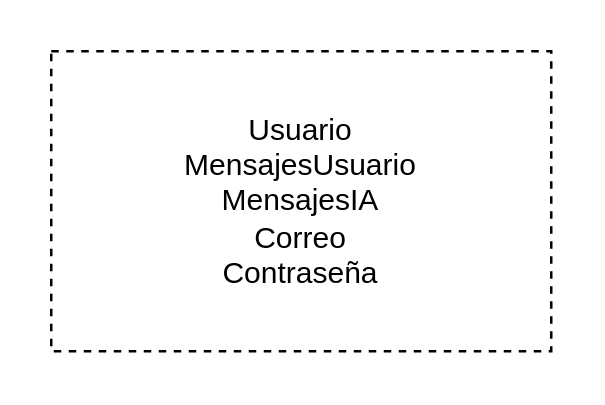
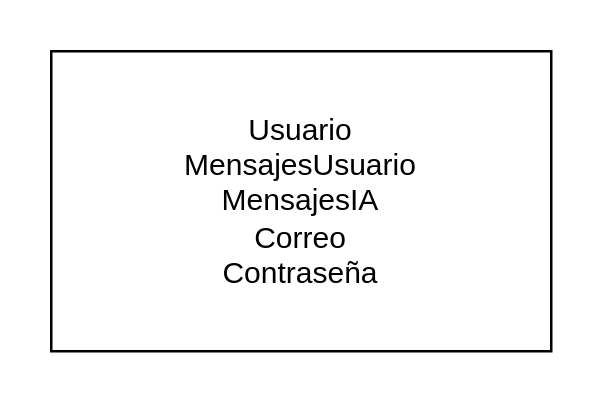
(301, 201) -> (301, 201)
